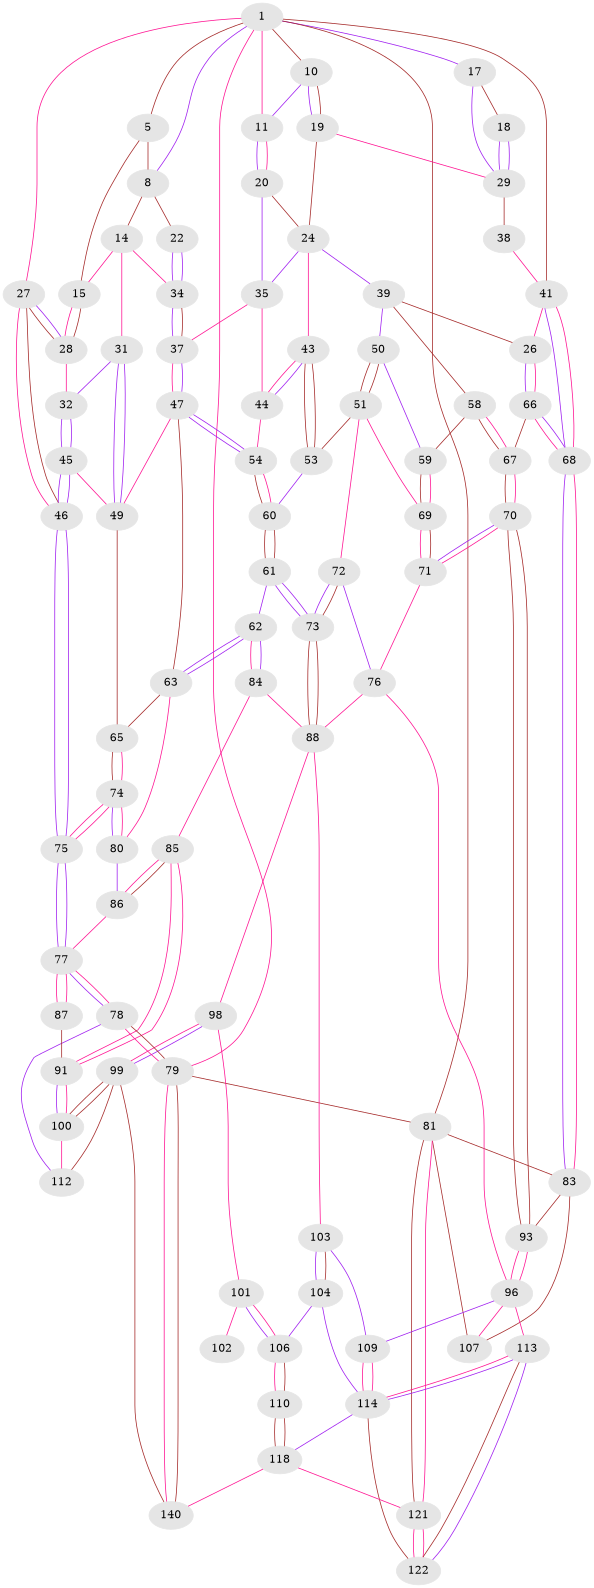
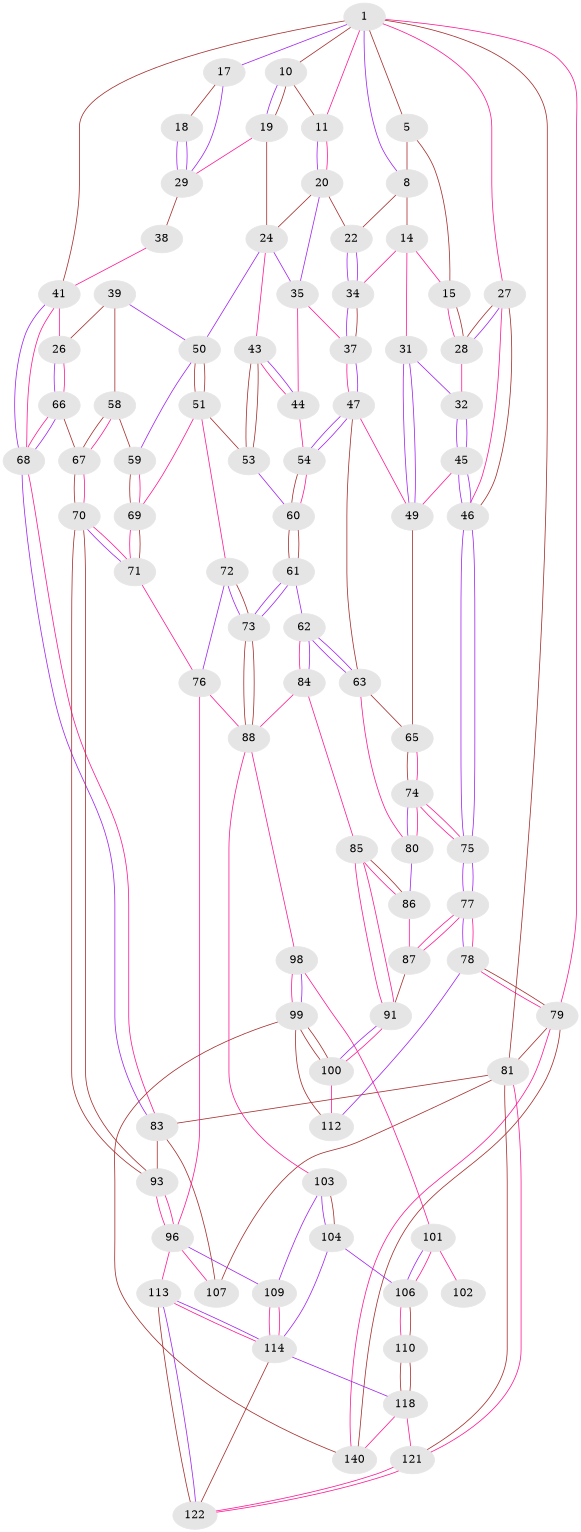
(287, 100) -> (304, 100)
none -> (337, 211)
(346, 267) -> (233, 294)
(90, 933) -> (409, 933)
